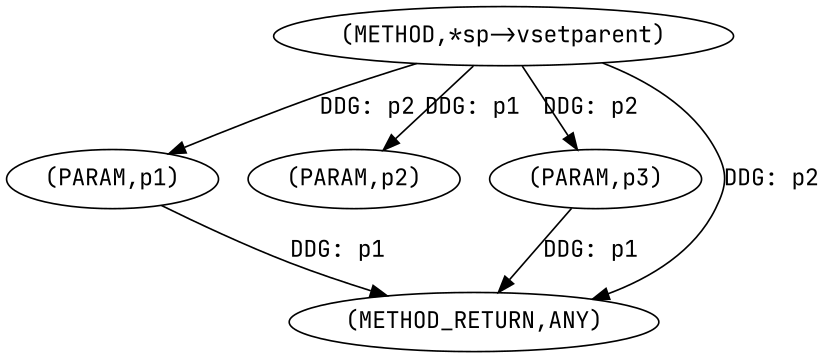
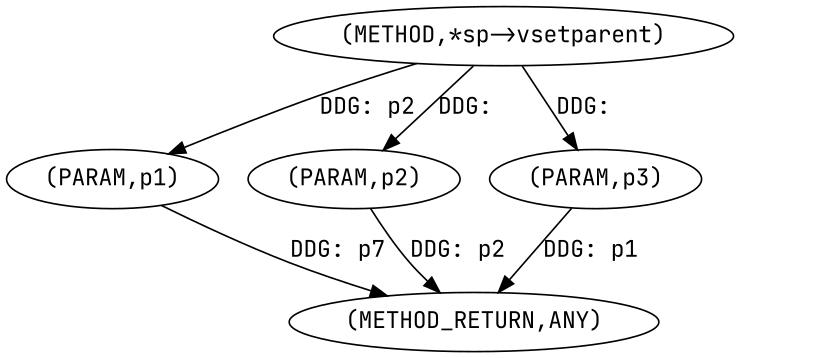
(472, 108) -> (472, 108)
(591, 108) -> (591, 108)
(724, 177) -> (397, 247)
(338, 251) -> (338, 251)
